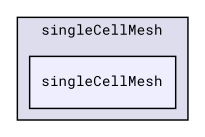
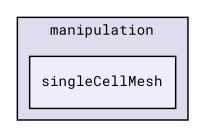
(103, 31) -> (103, 31)
